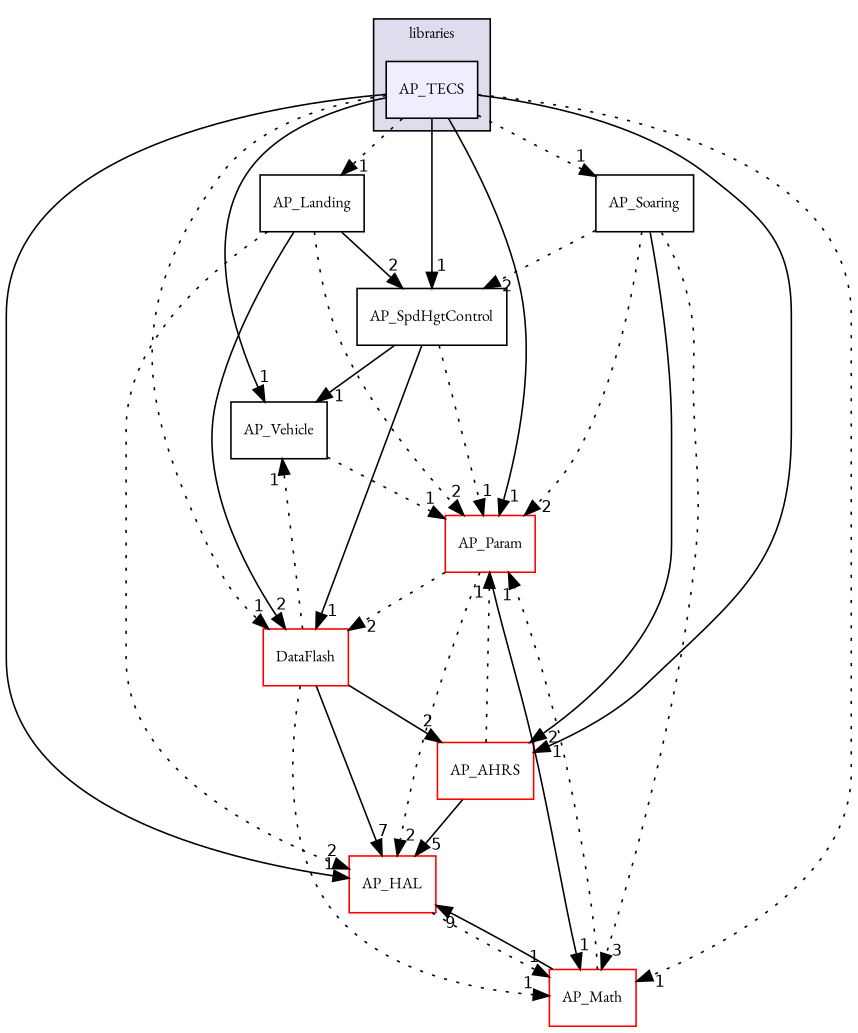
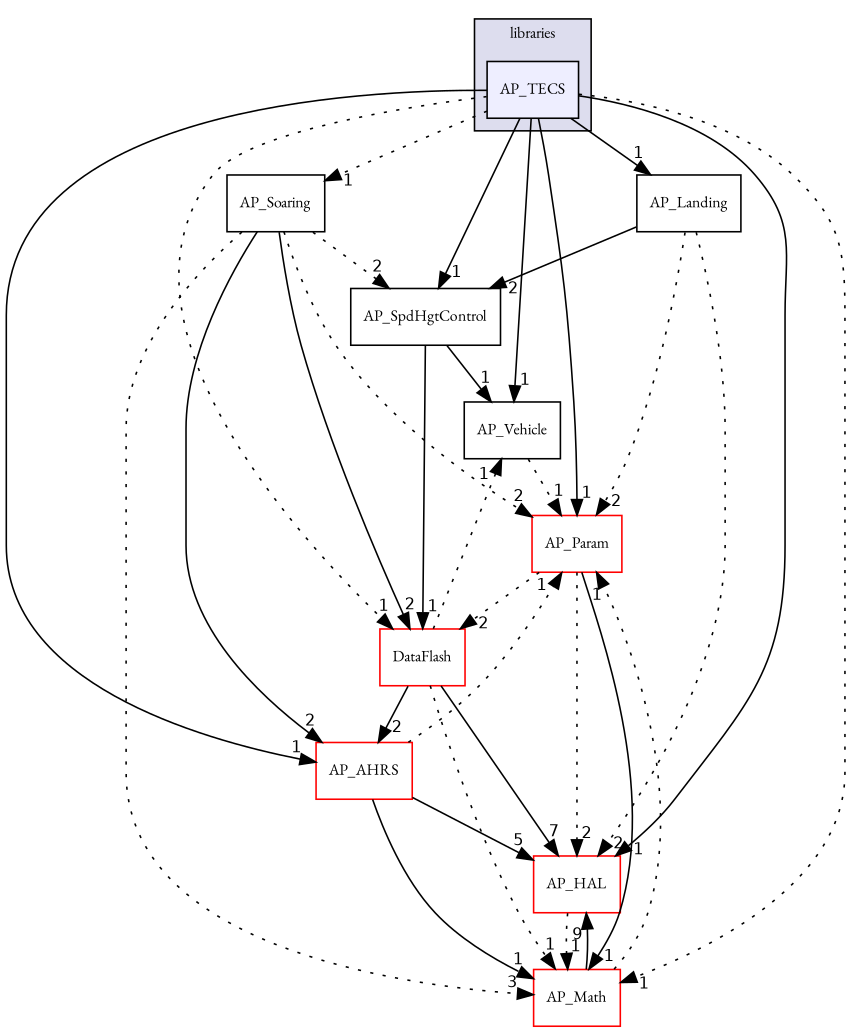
(378, 141) -> (604, 142)
(213, 422) -> (328, 428)
(459, 422) -> none
none -> (426, 902)
